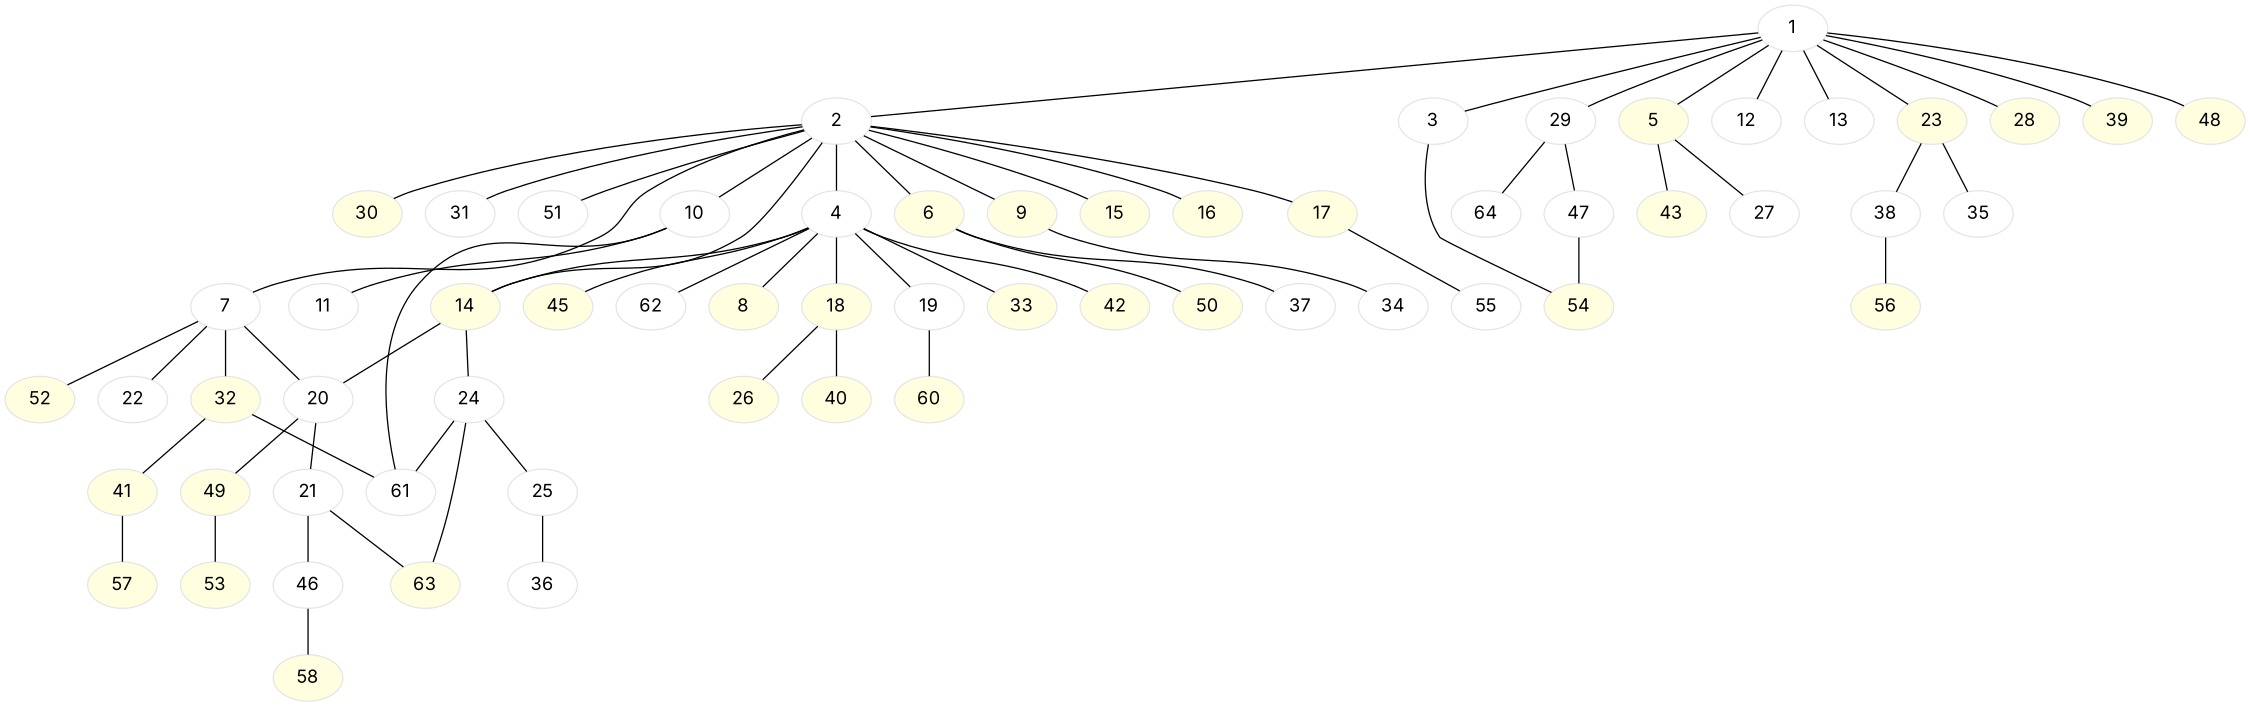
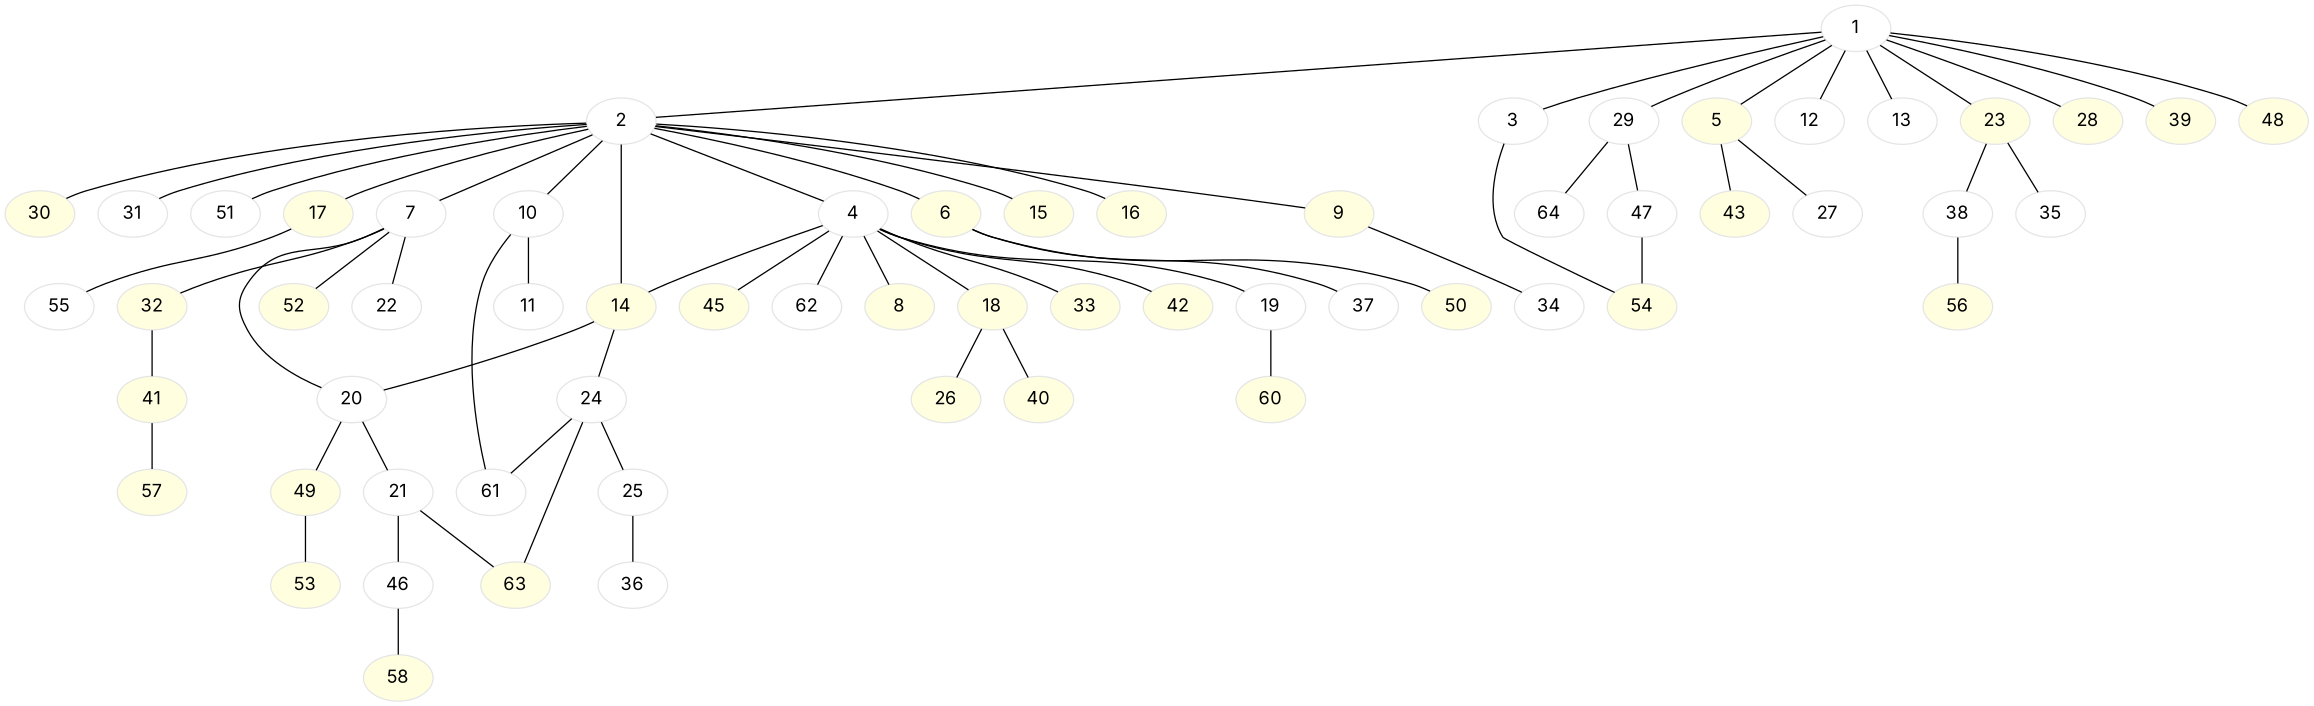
(304, 441) -> none
